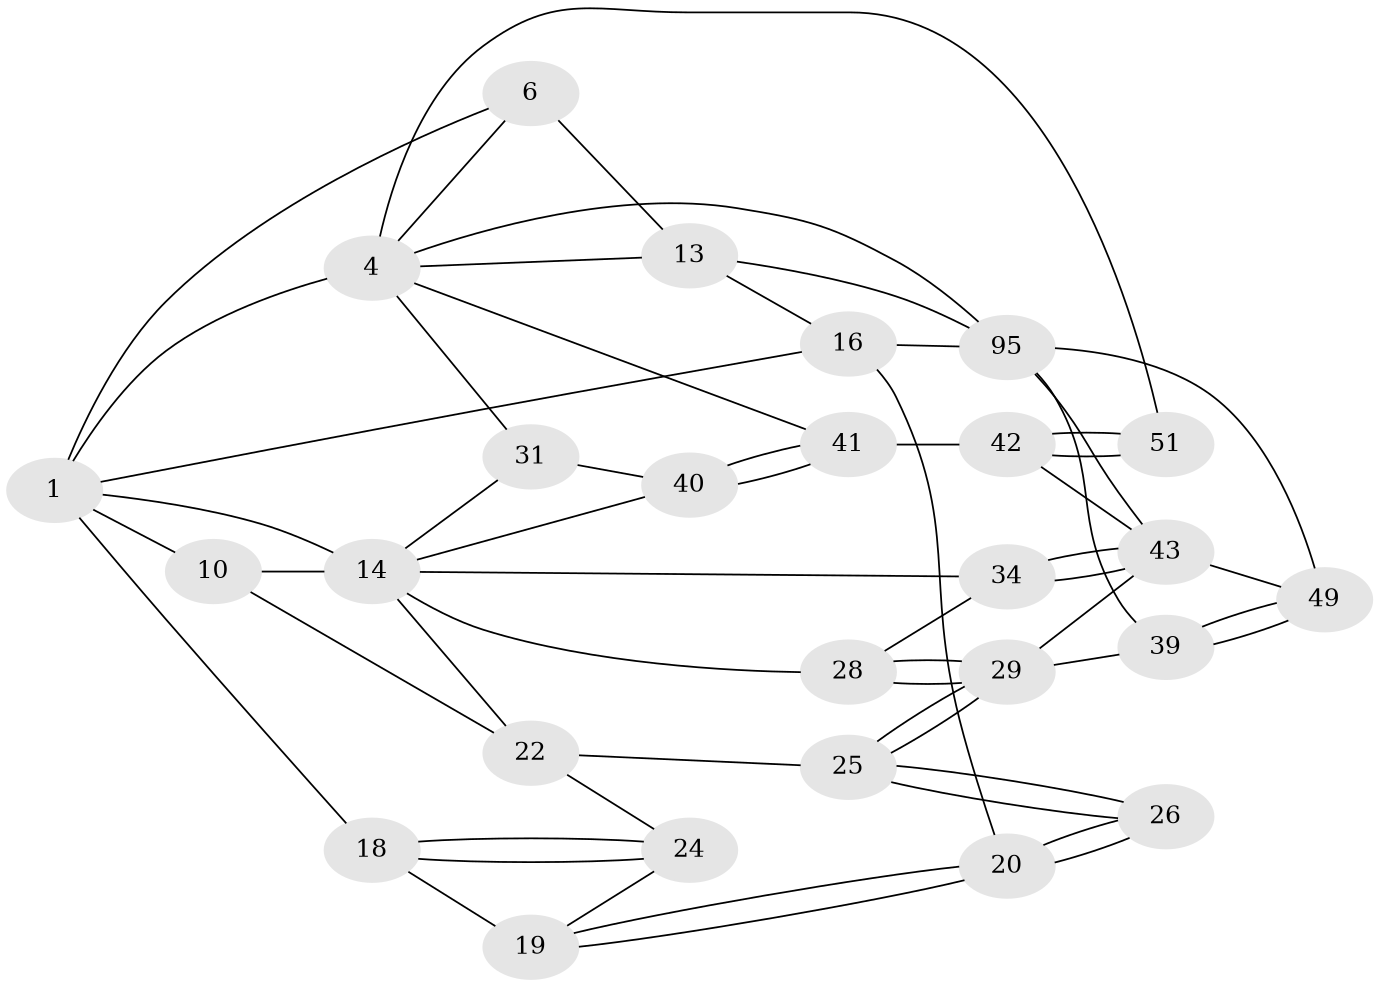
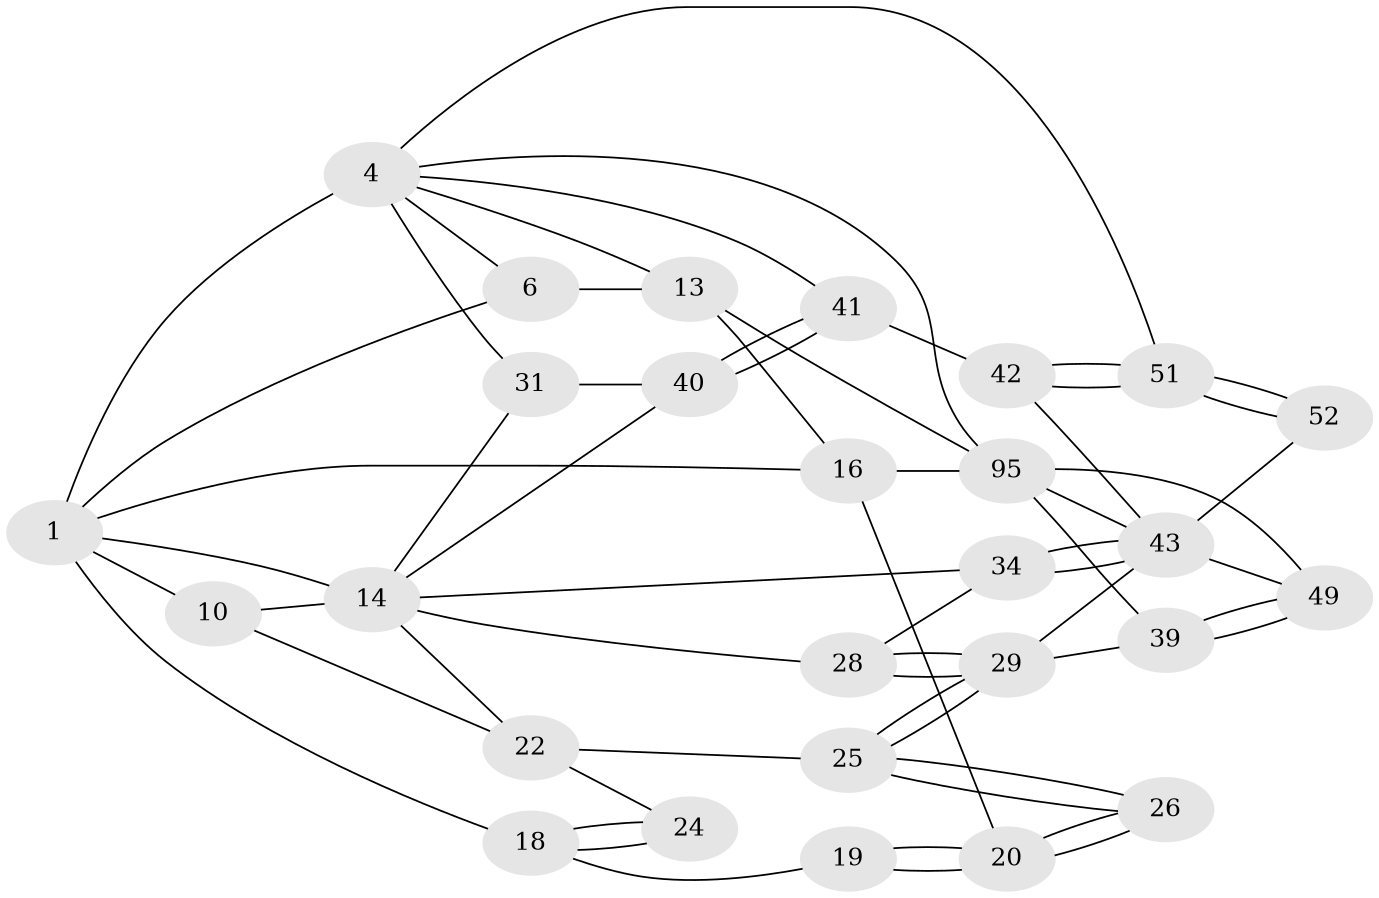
none -> (1325, 418)
(611, 899) -> none
